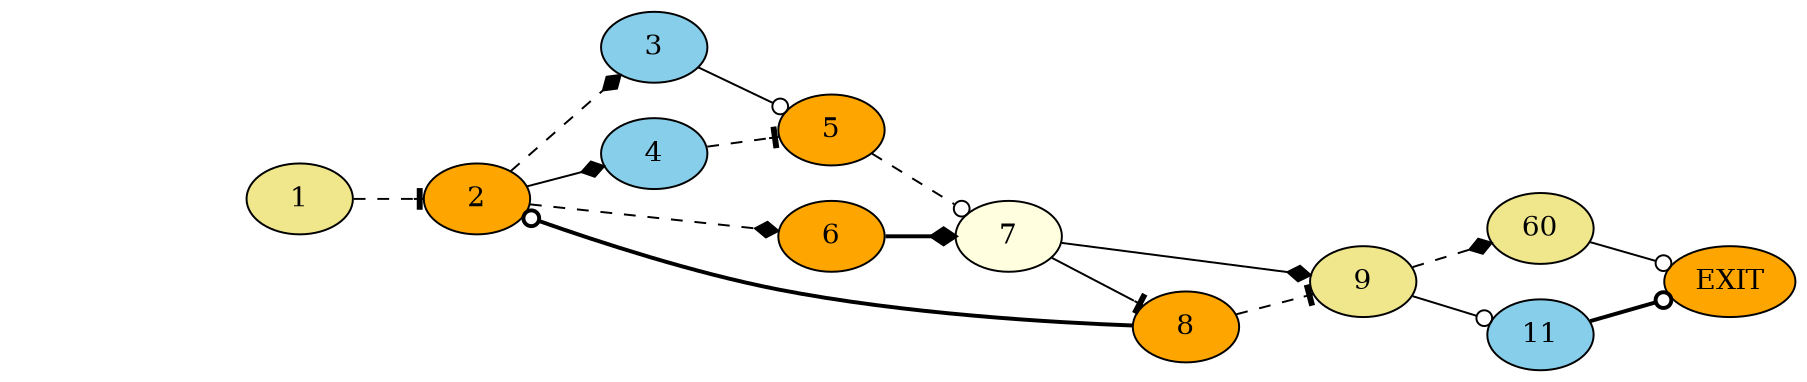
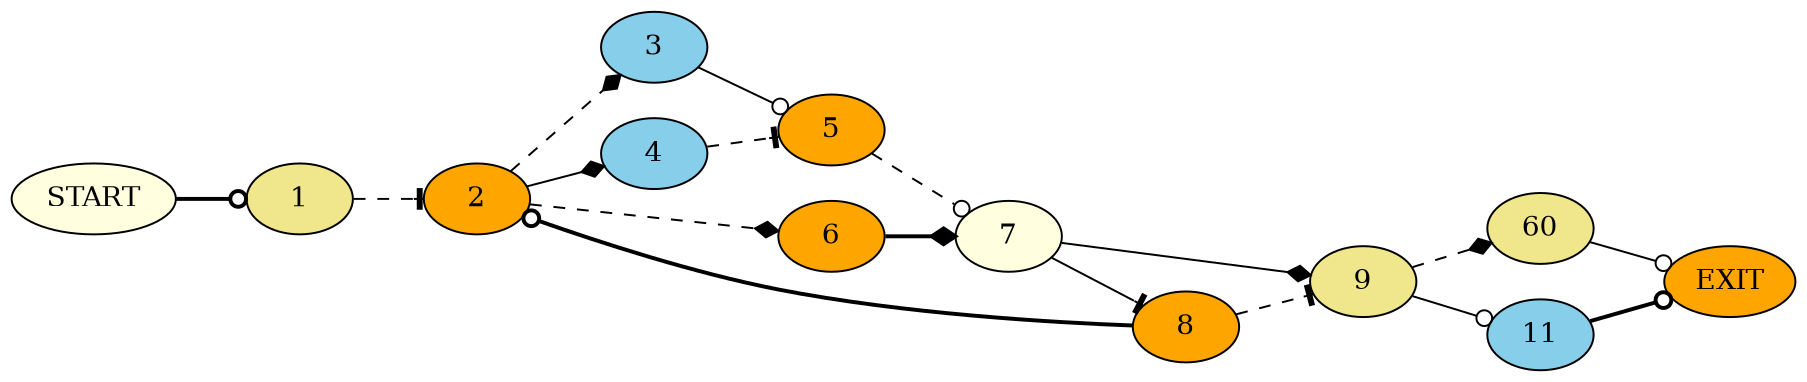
none -> (94, 199)
